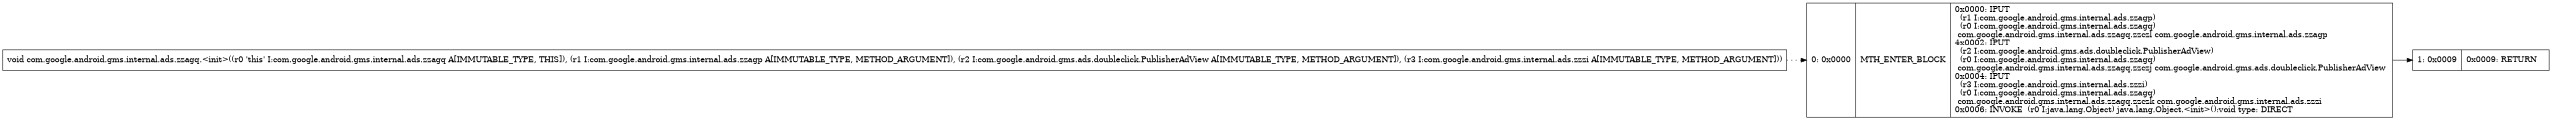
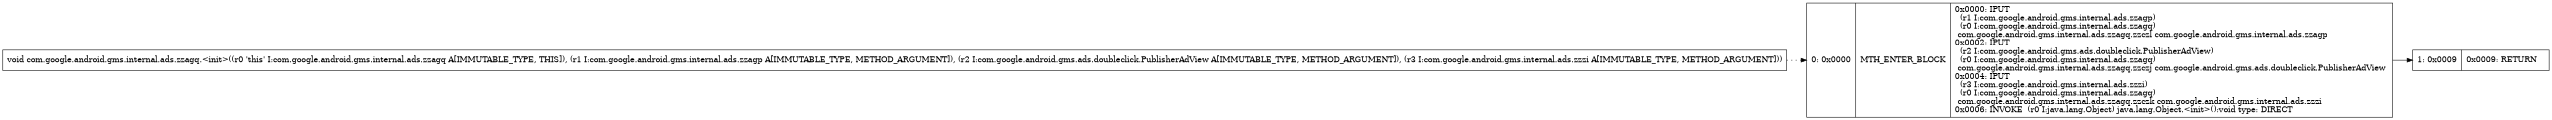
(1985, 43) -> (1985, 43)
